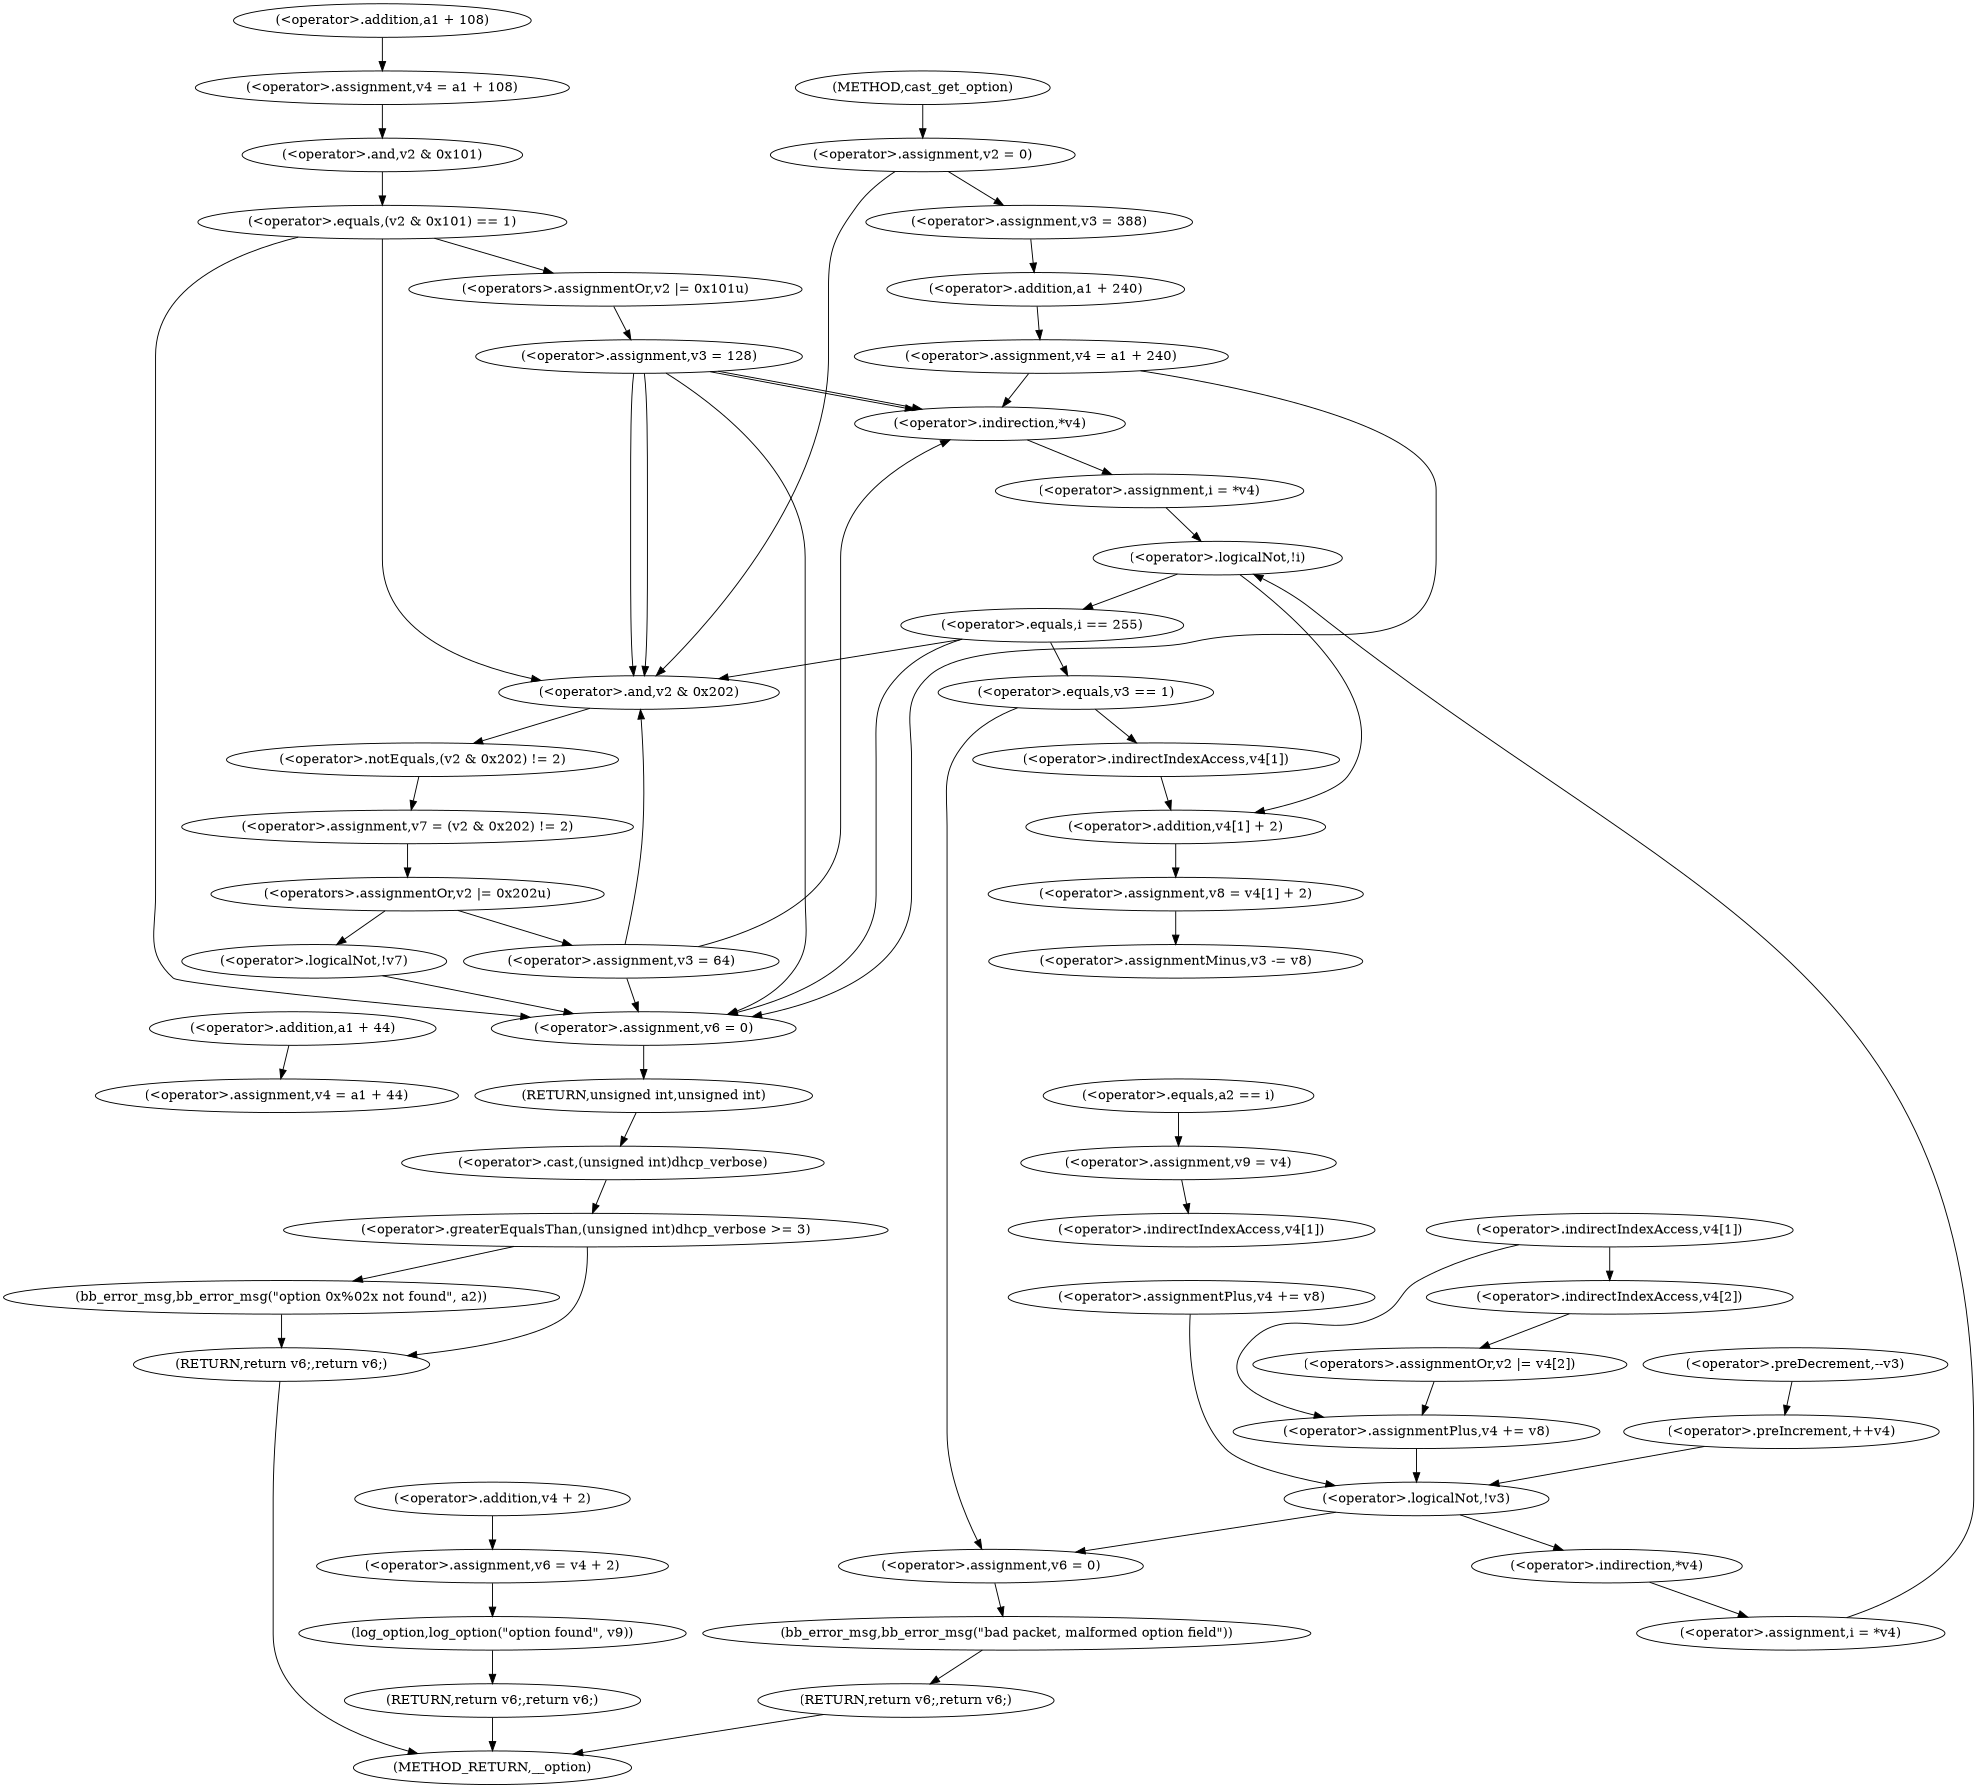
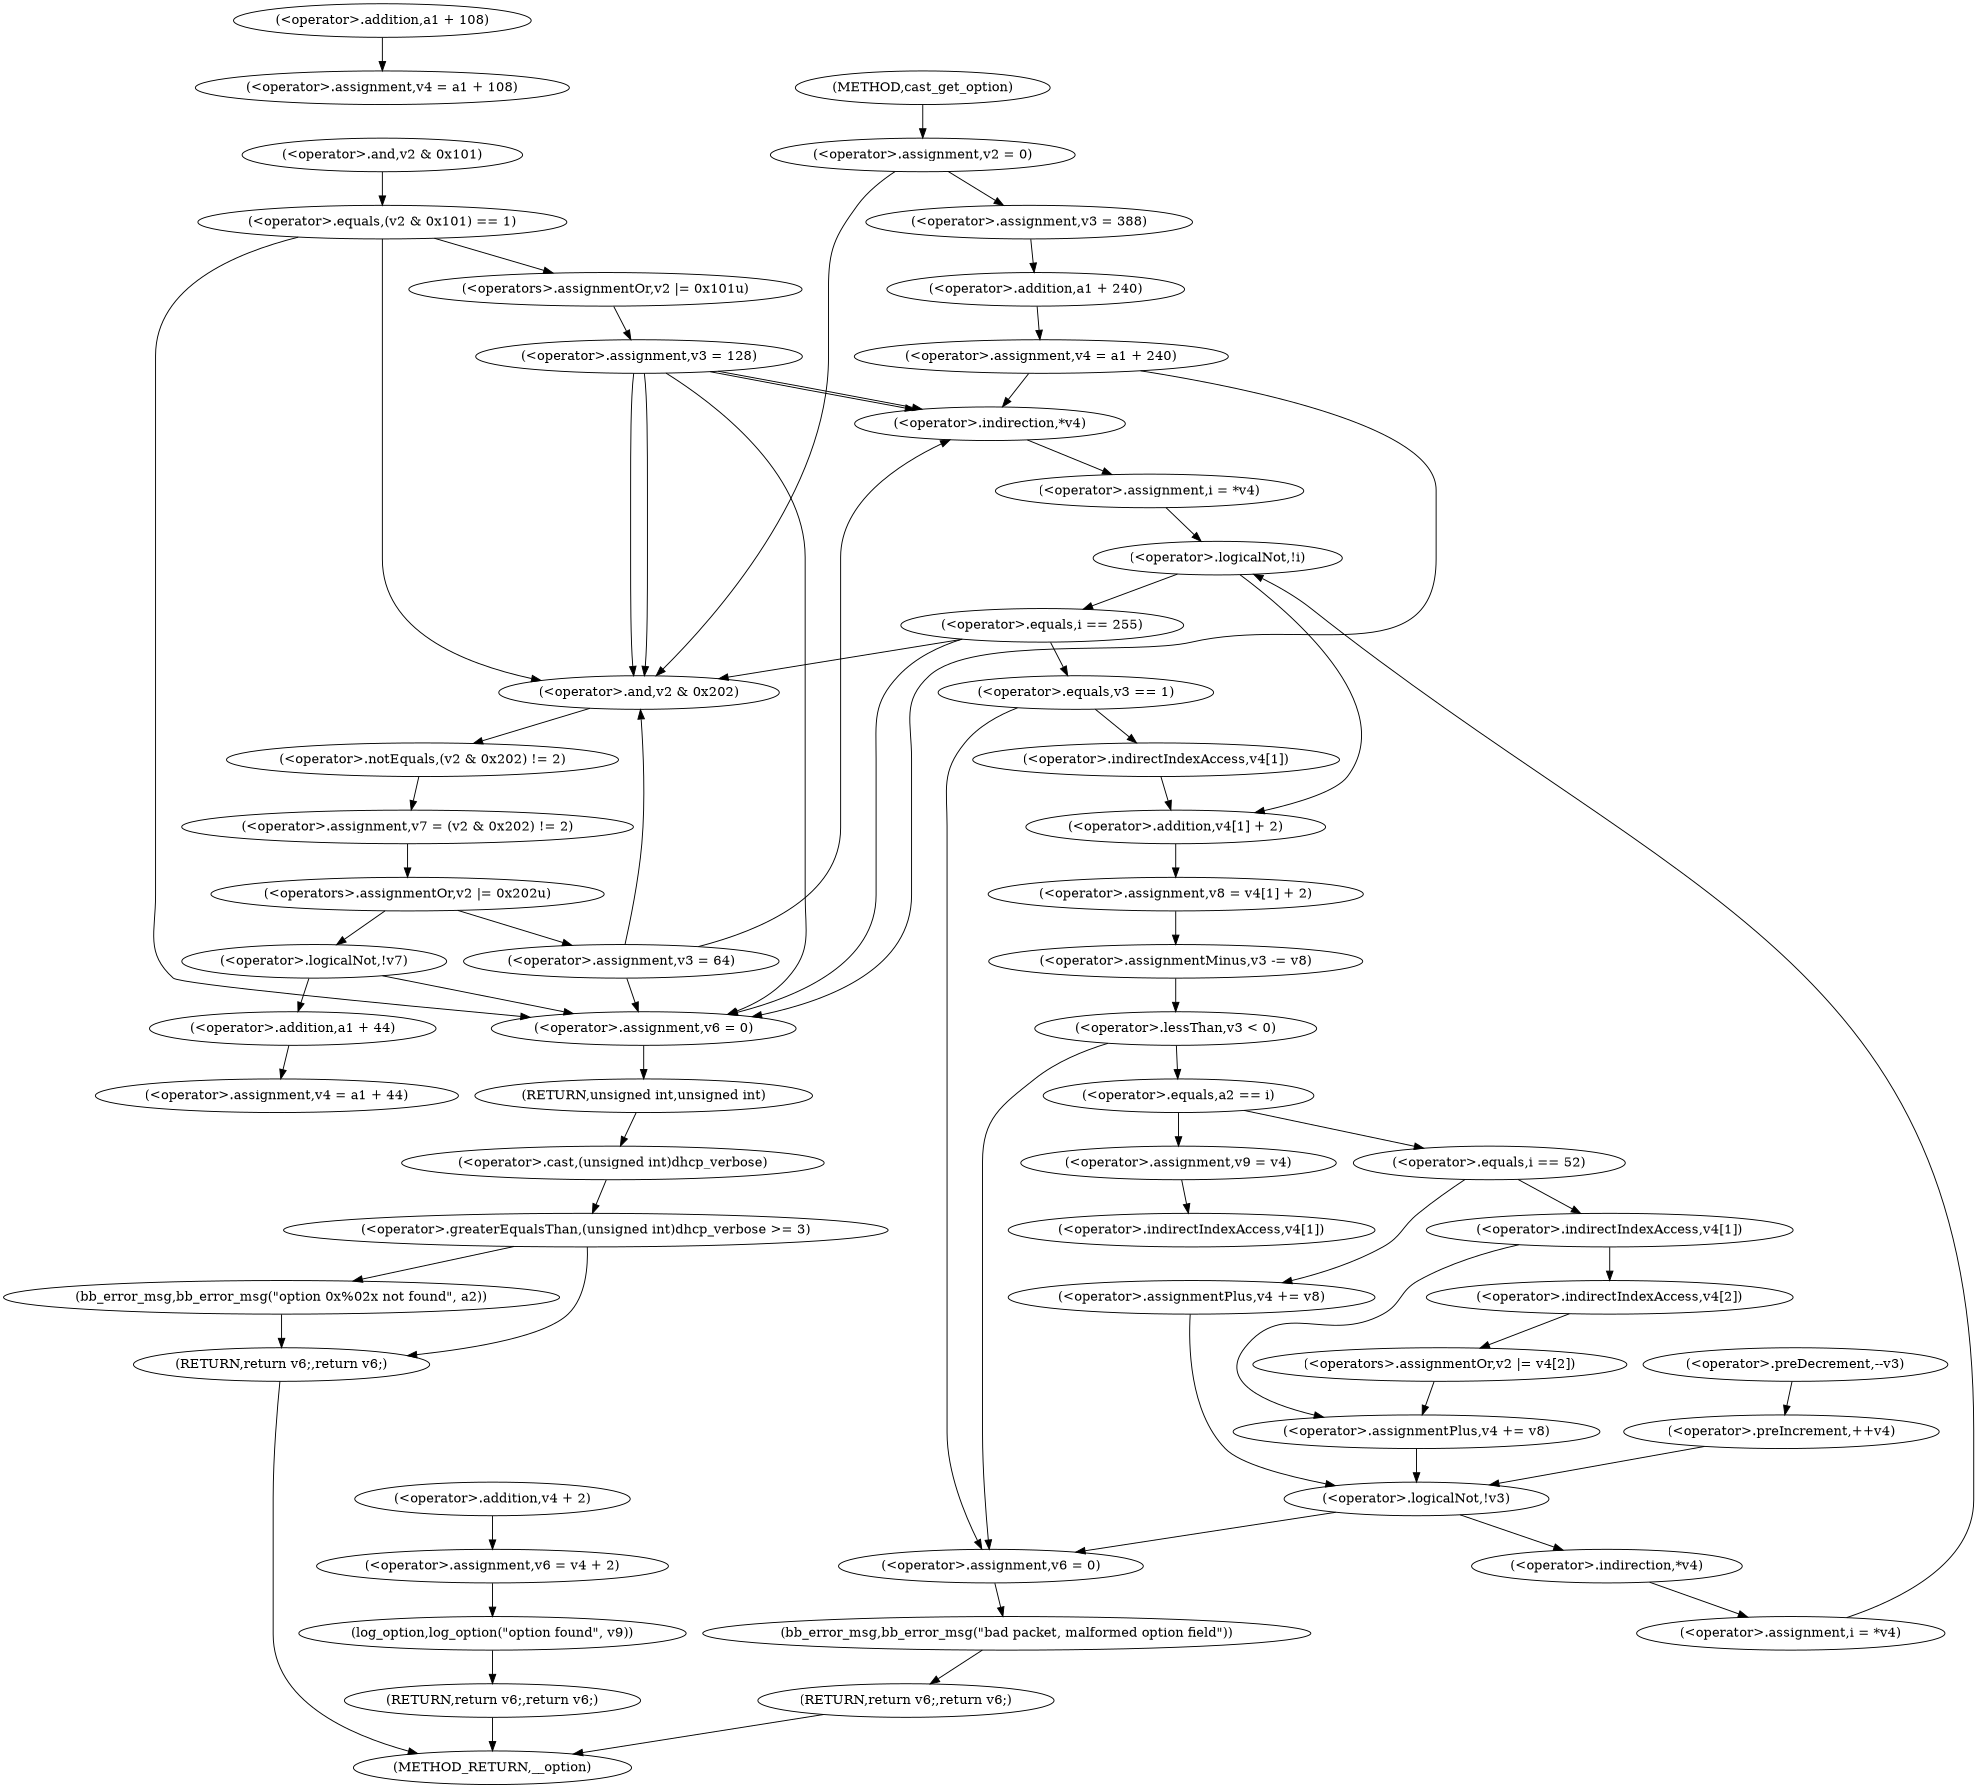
(382, 117) -> none
none -> (305, 989)
none -> (1176, 1029)
none -> (1489, 1163)
